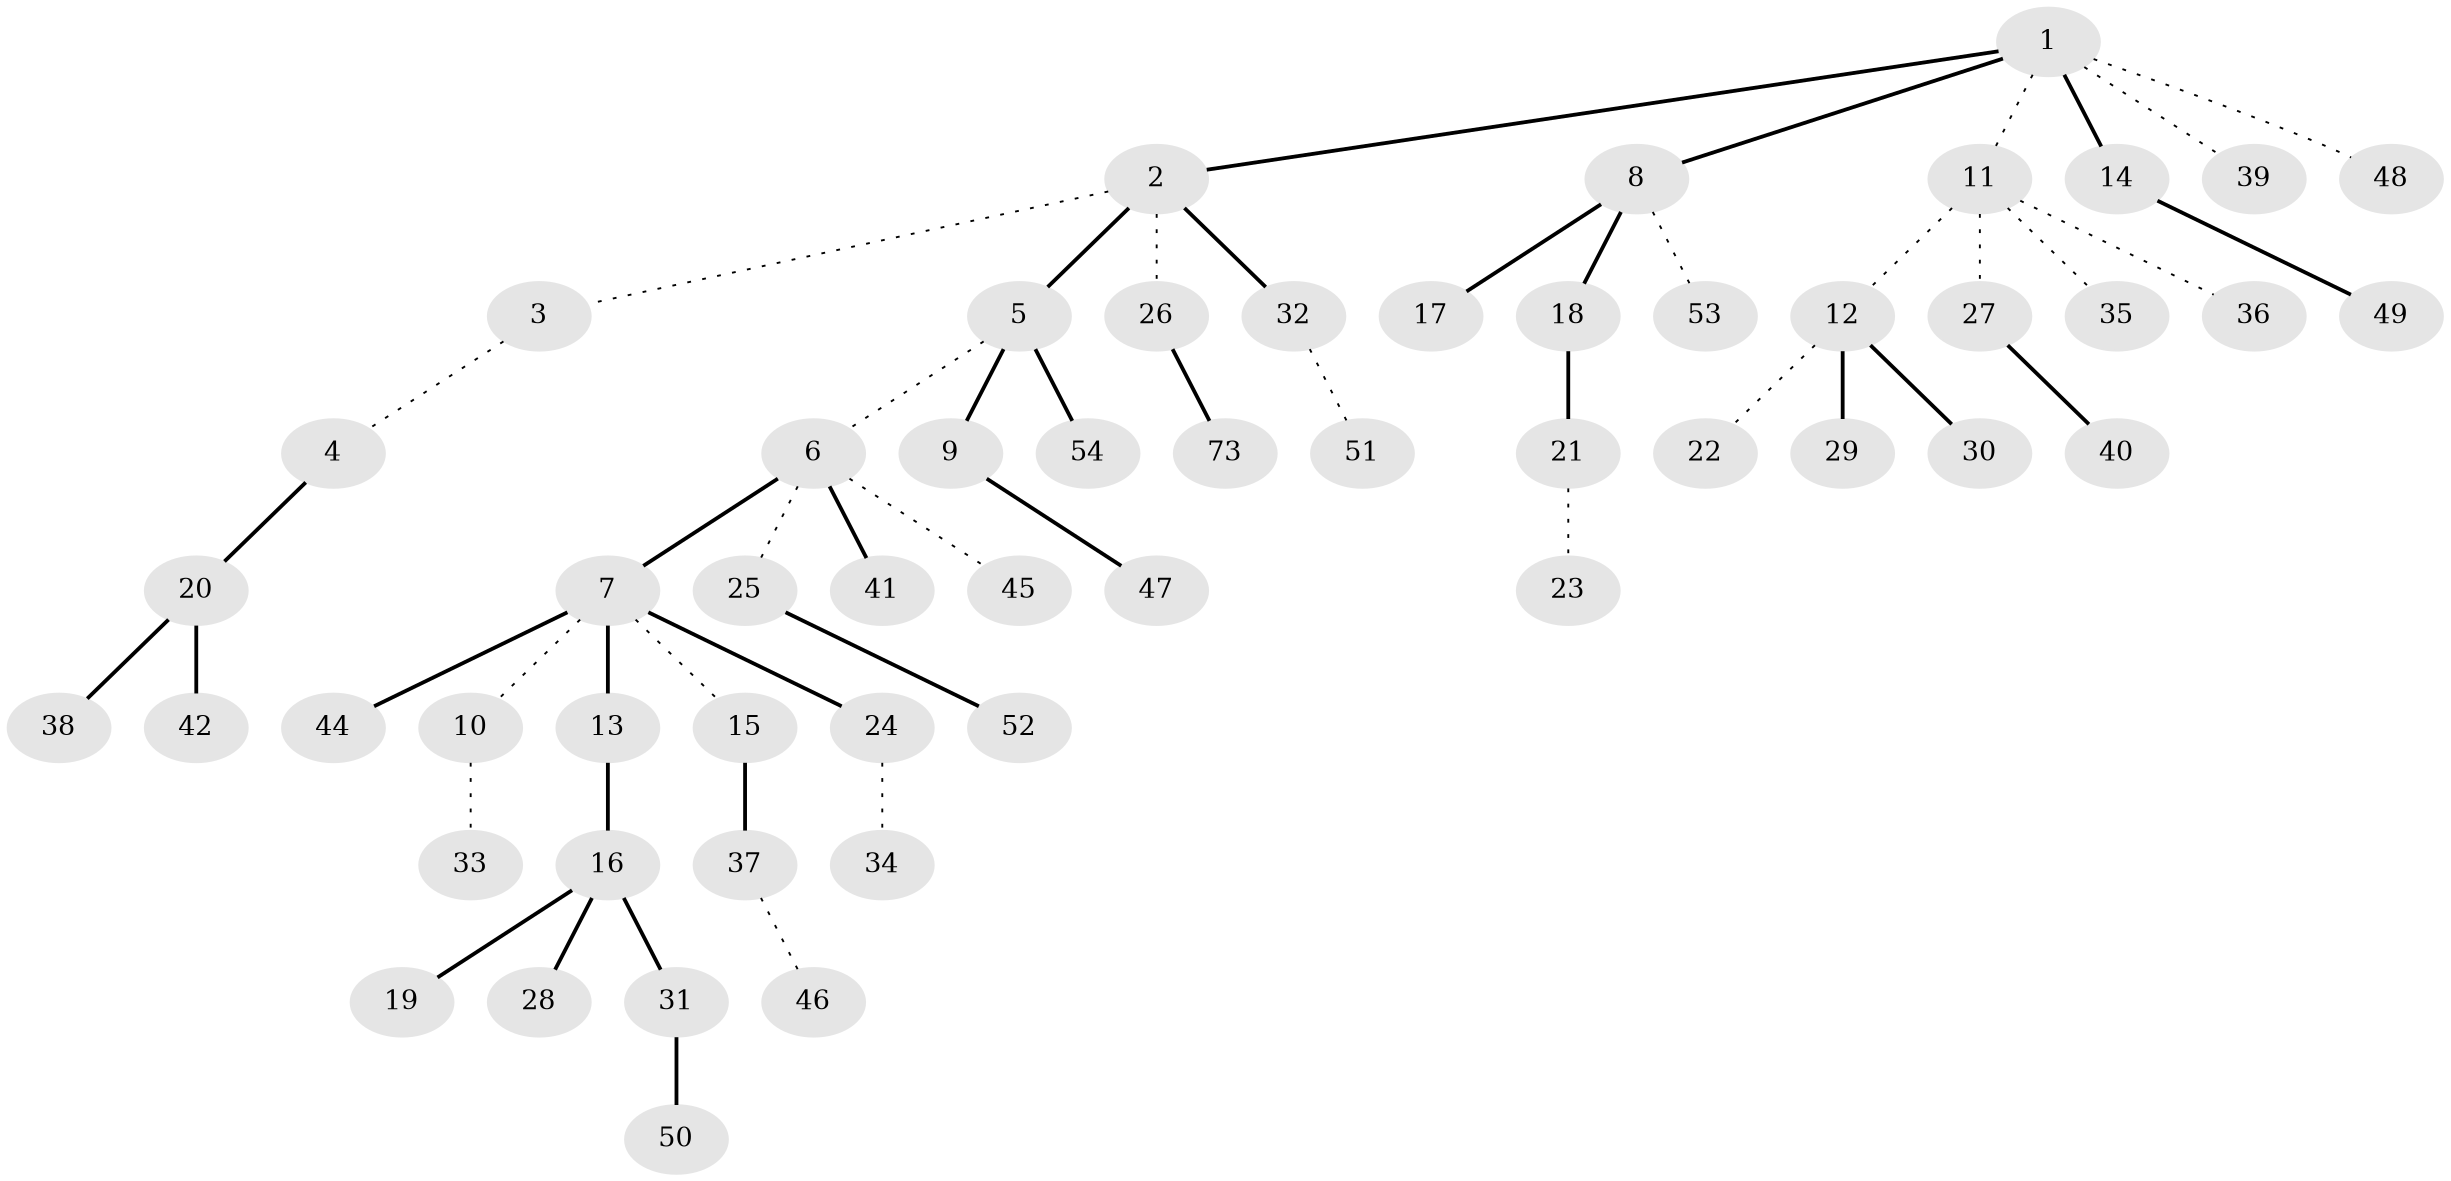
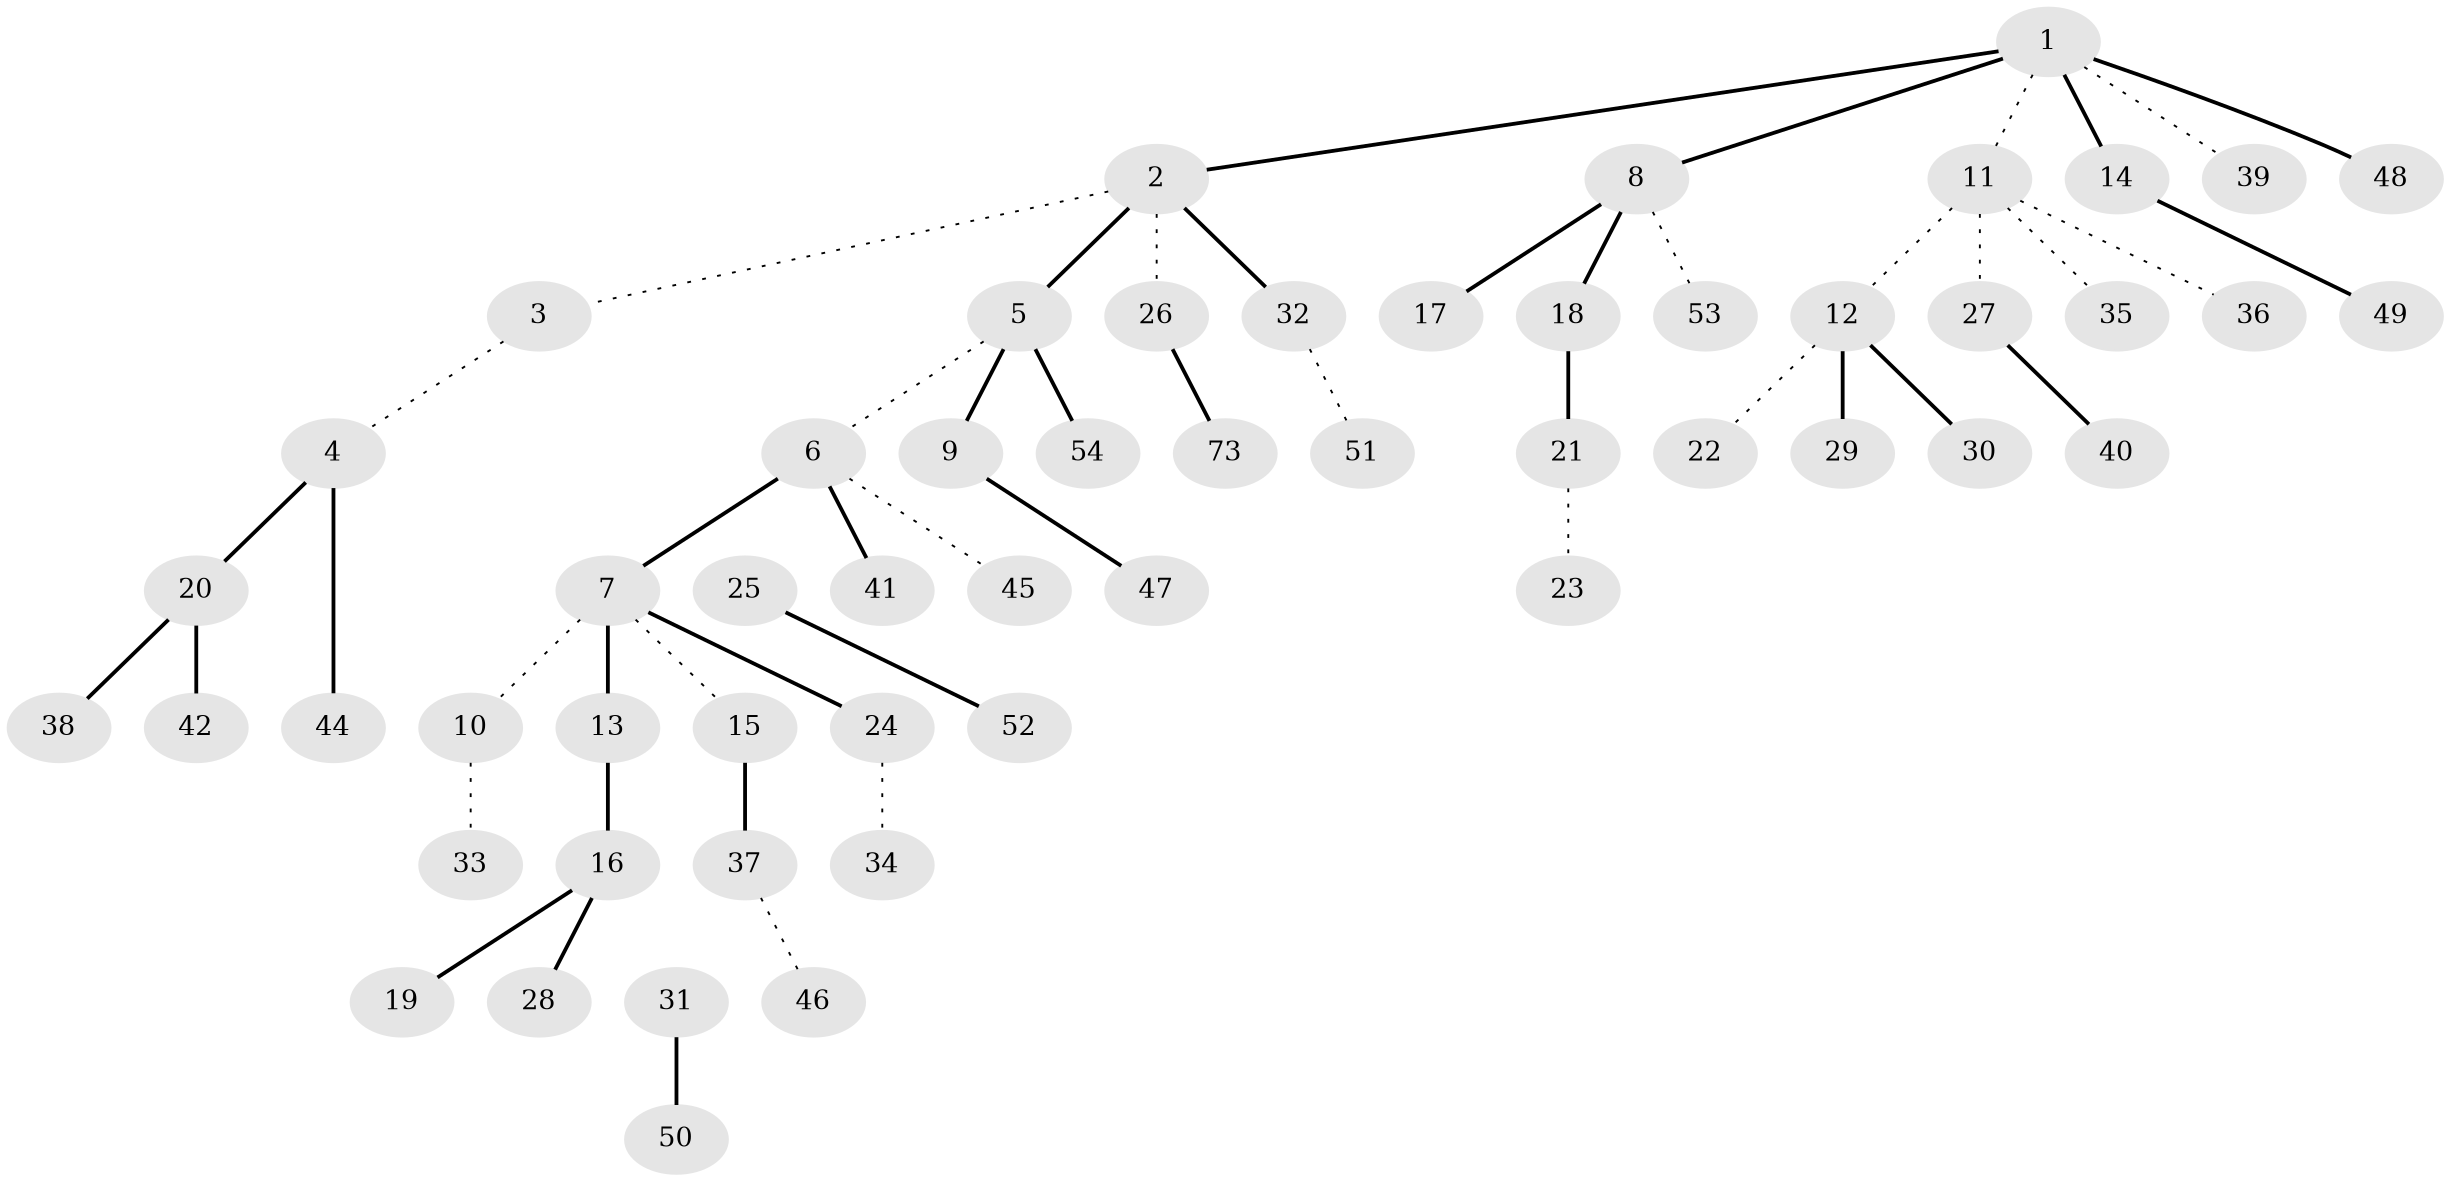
(2223, 106) -> (2223, 106)
(779, 522) -> none
(471, 659) -> (333, 591)
(642, 934) -> none
